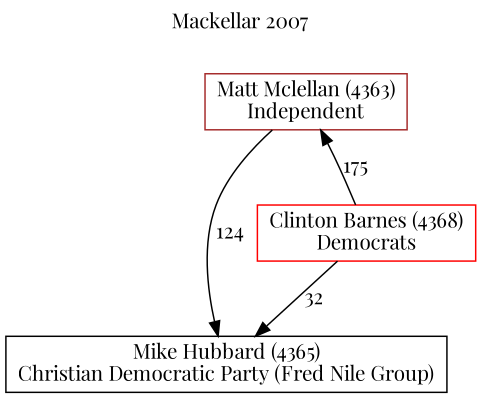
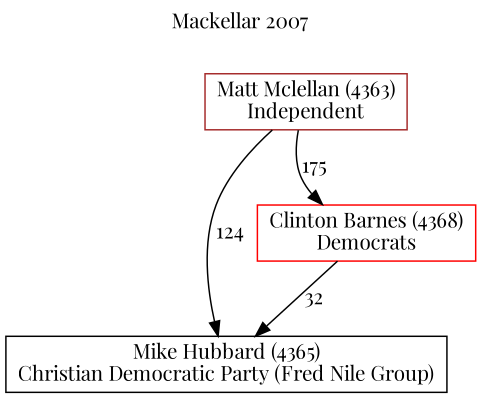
(342, 174) -> (297, 164)
